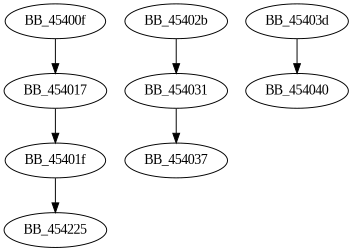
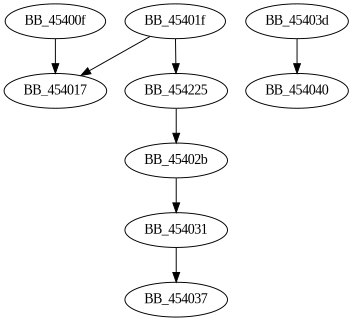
(55, 121) -> (120, 54)
none -> (176, 121)
